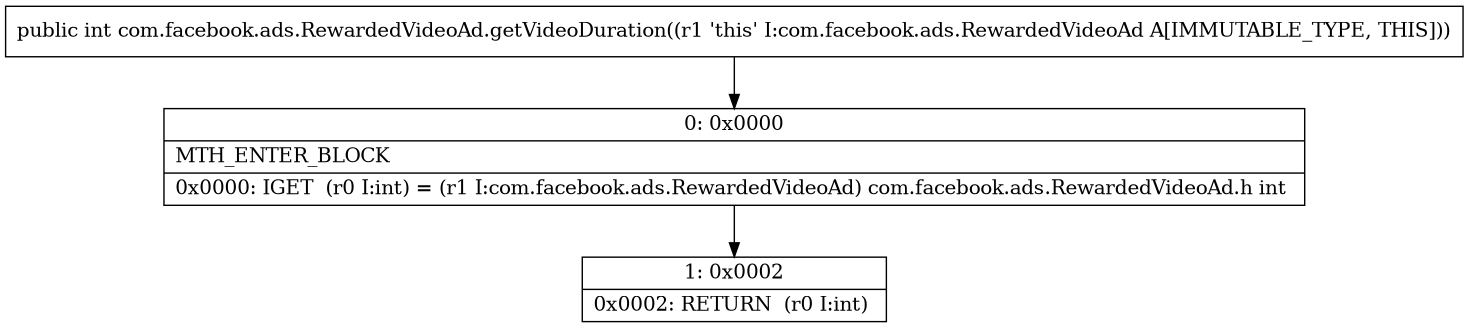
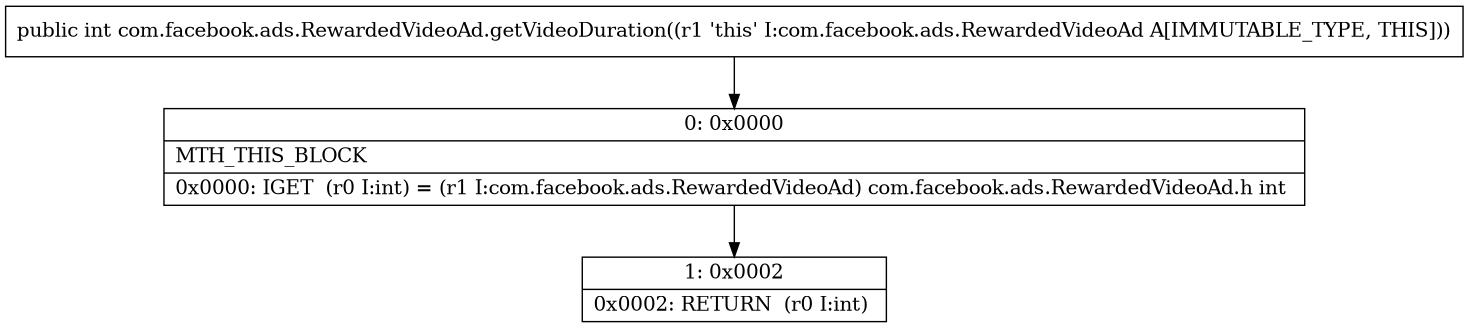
(283, 156) -> (271, 156)
